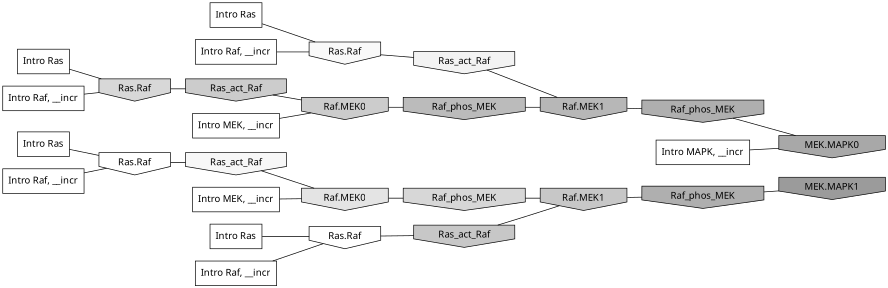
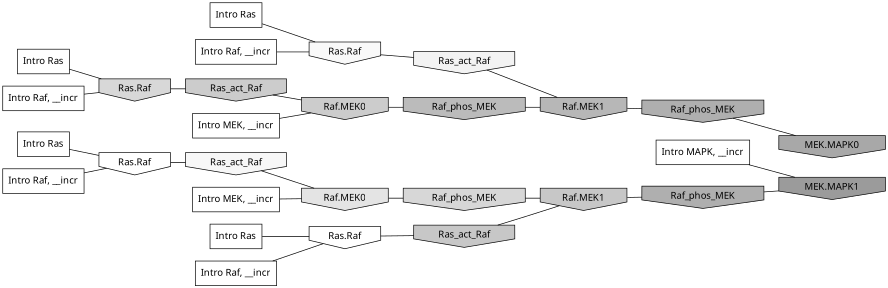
(764, 149) -> (772, 171)
